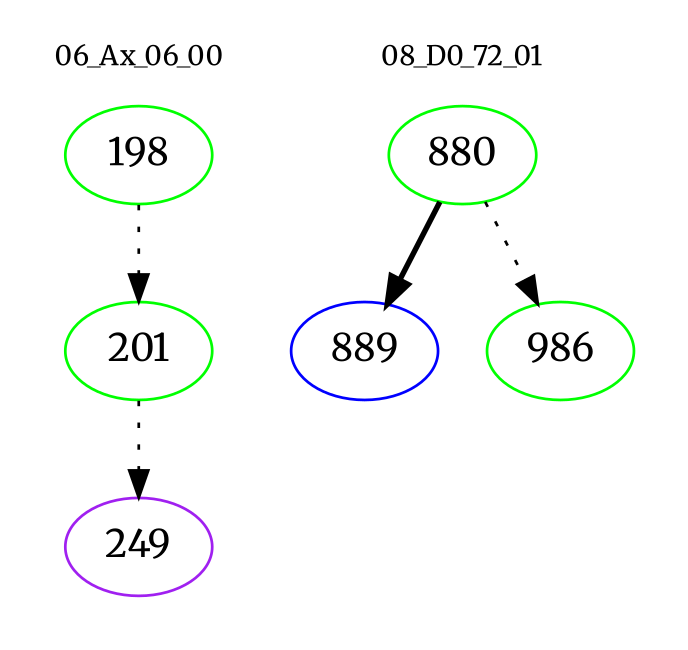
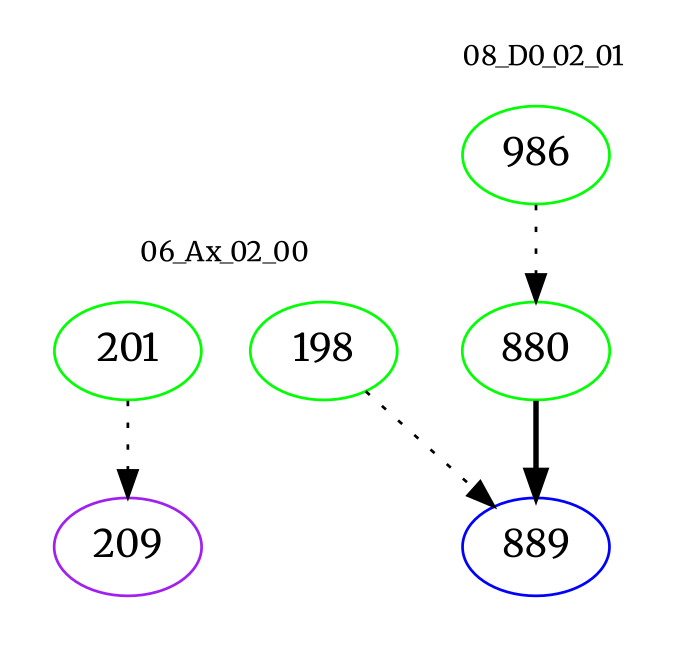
(140, 58) -> (226, 254)
(463, 58) -> (544, 58)
(139, 240) -> (401, 423)
(505, 241) -> (536, 240)
(139, 547) -> (128, 547)
